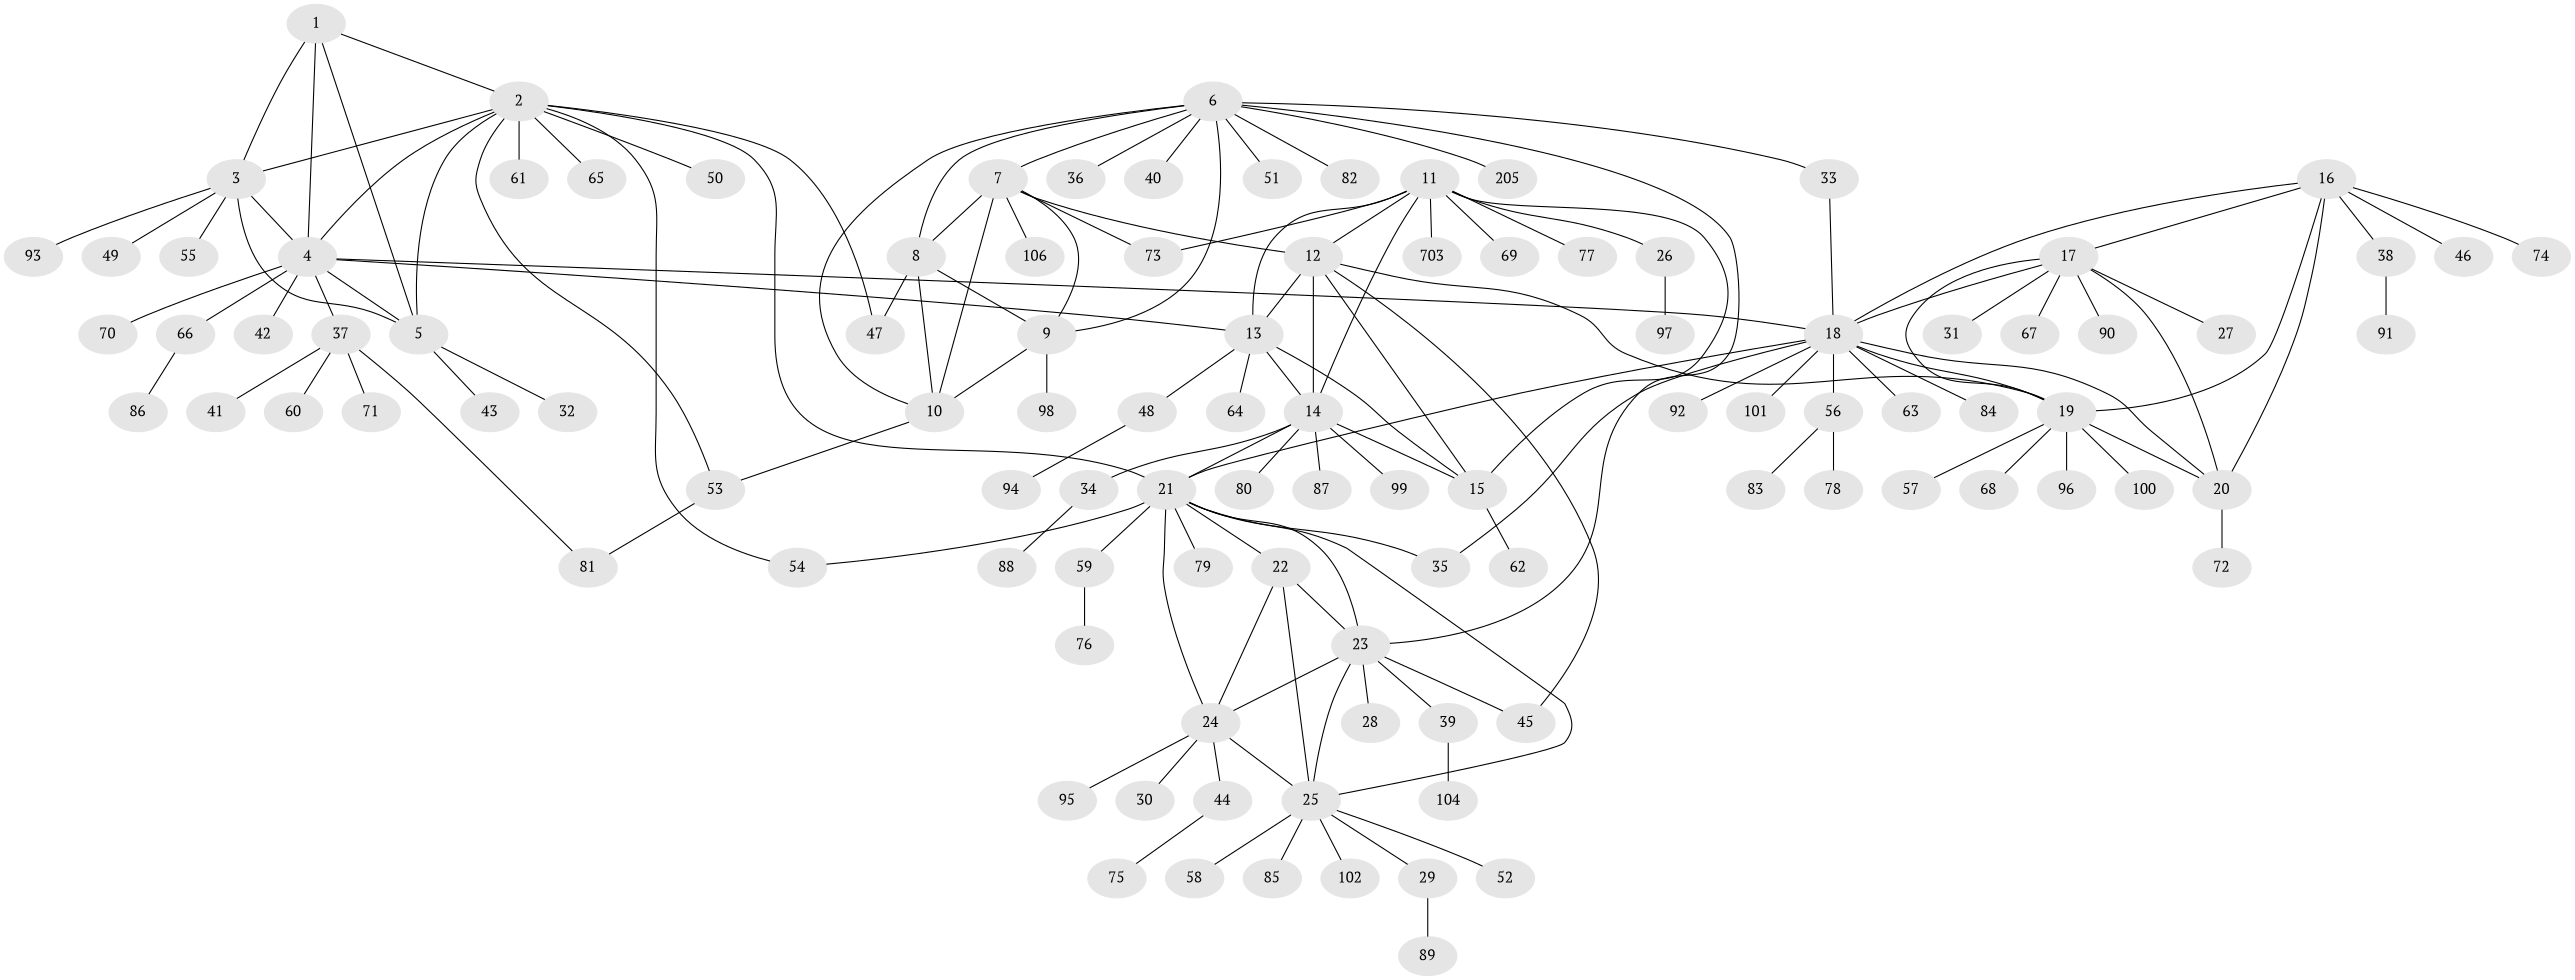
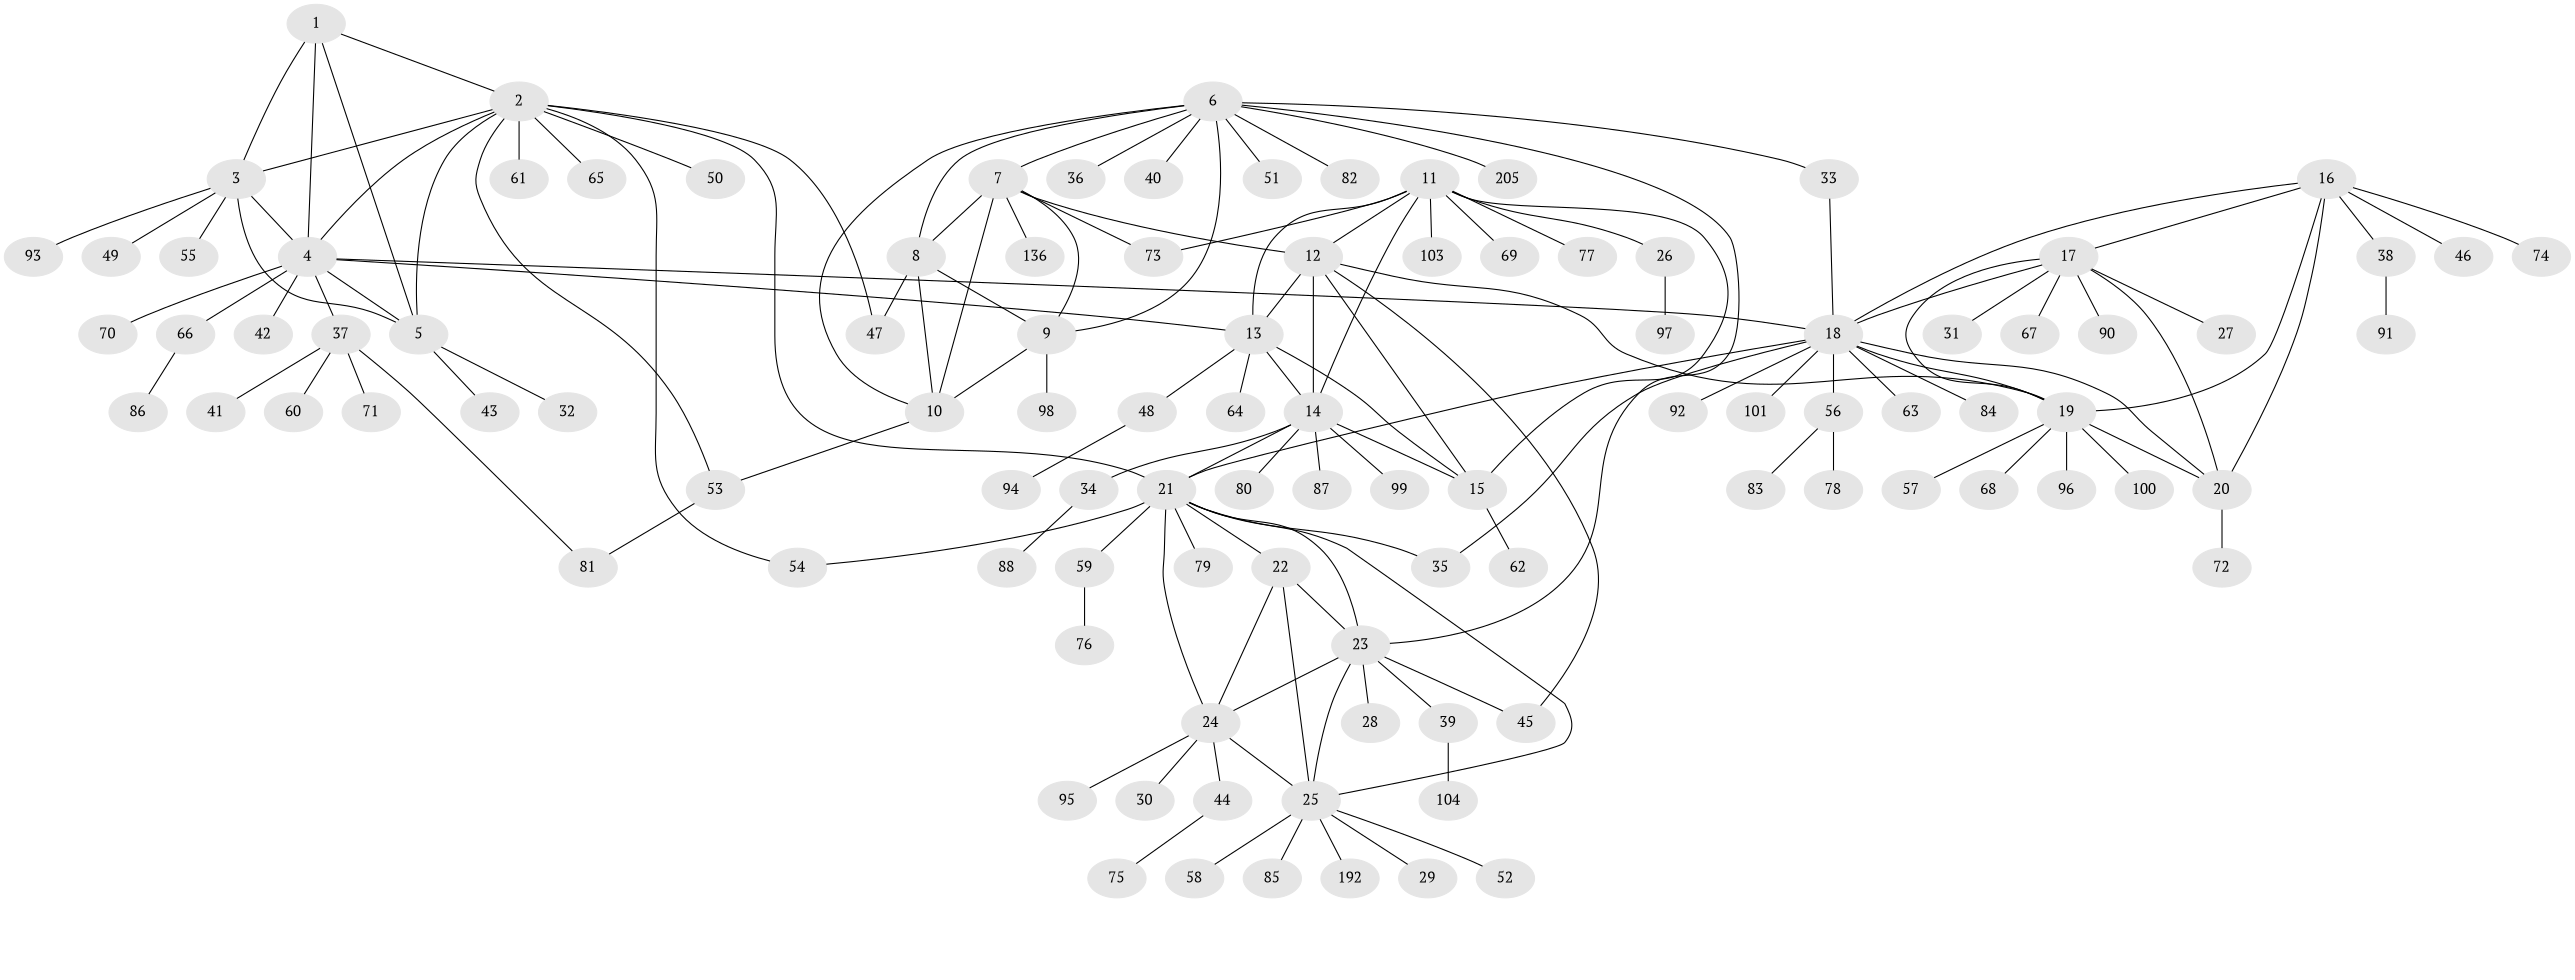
(1035, 257) -> (1035, 257)
(1432, 257) -> (1432, 257)
(1350, 878) -> (1350, 878)
(1428, 956) -> none
